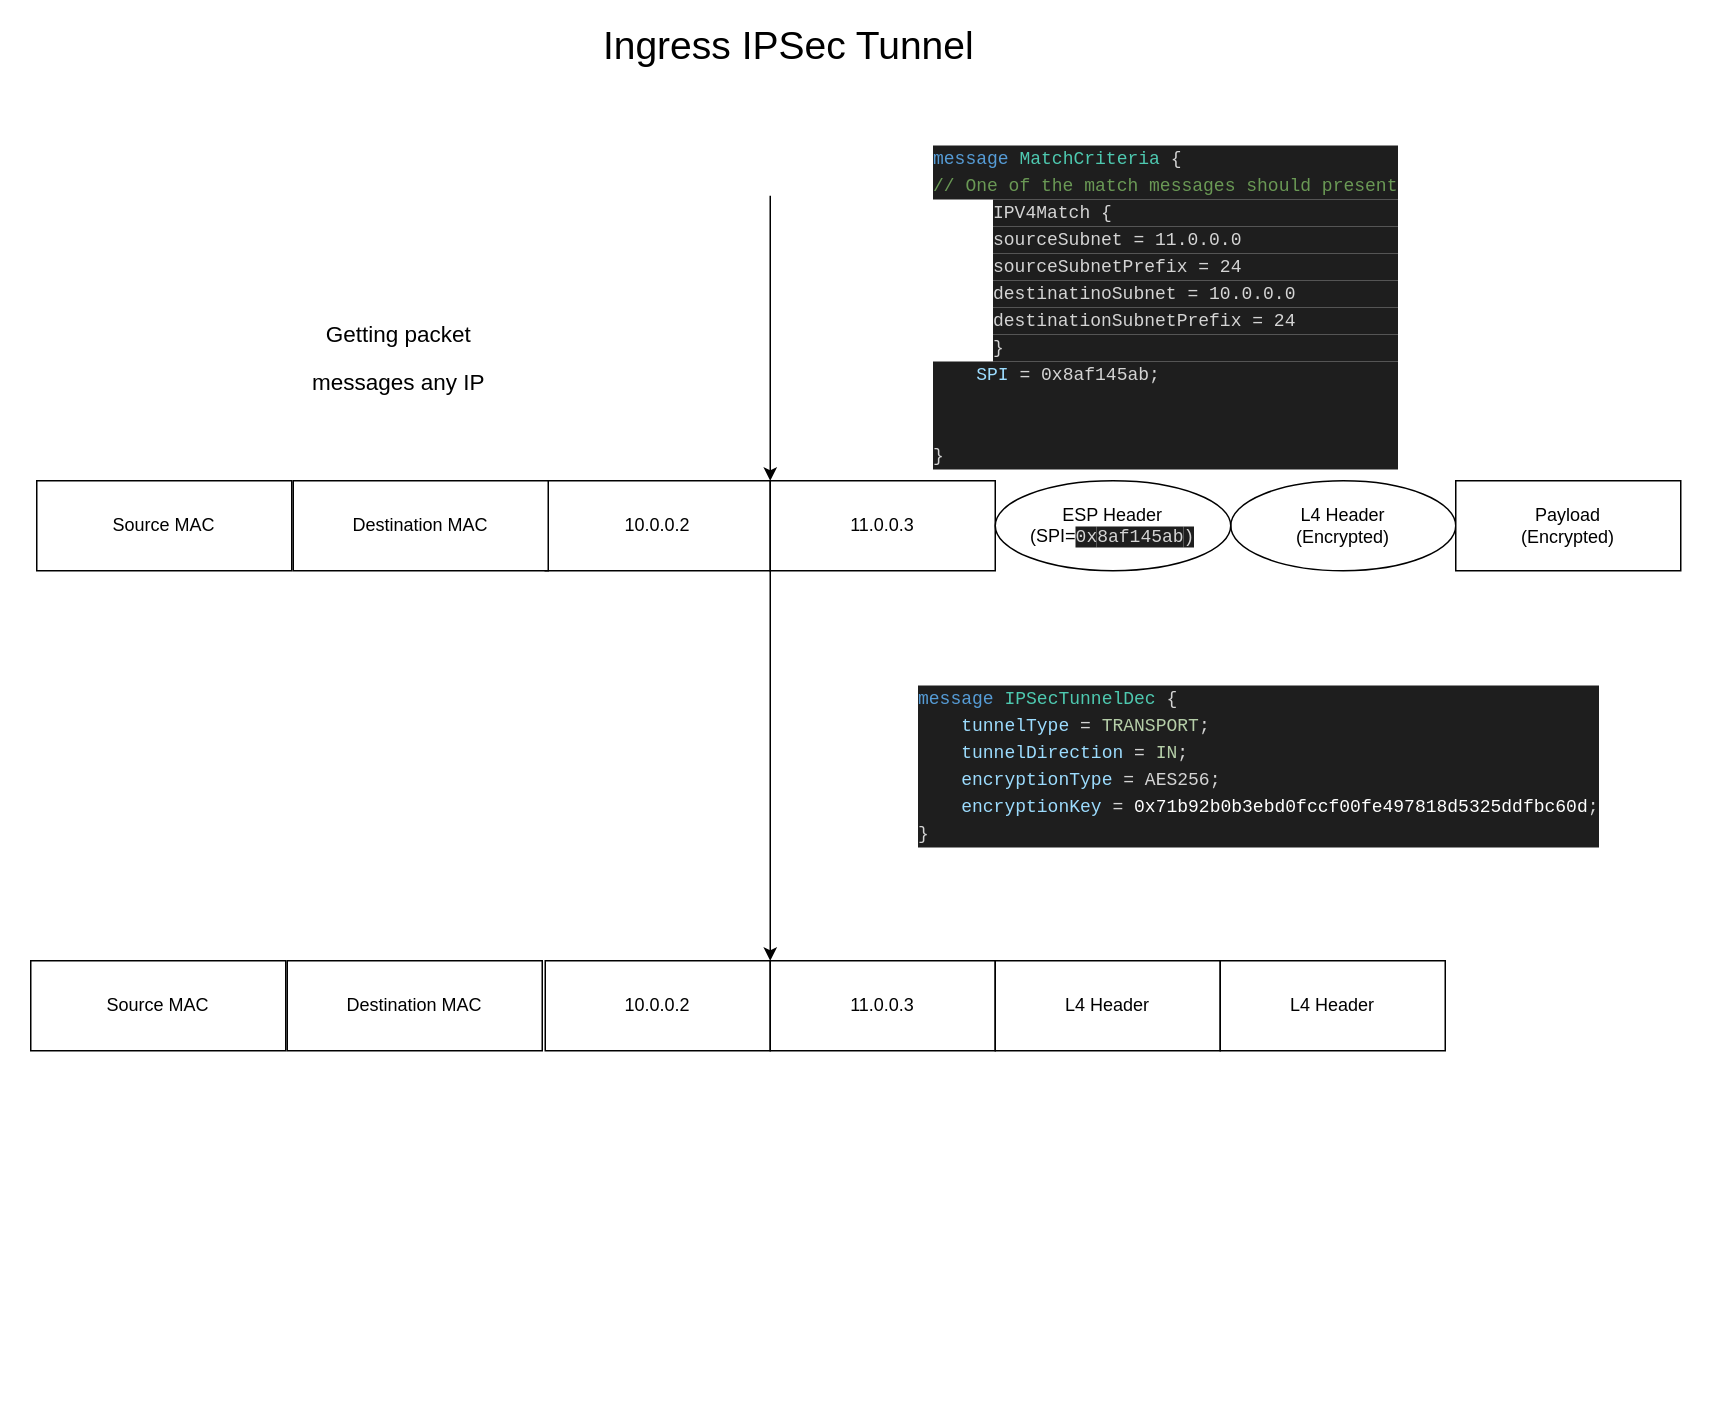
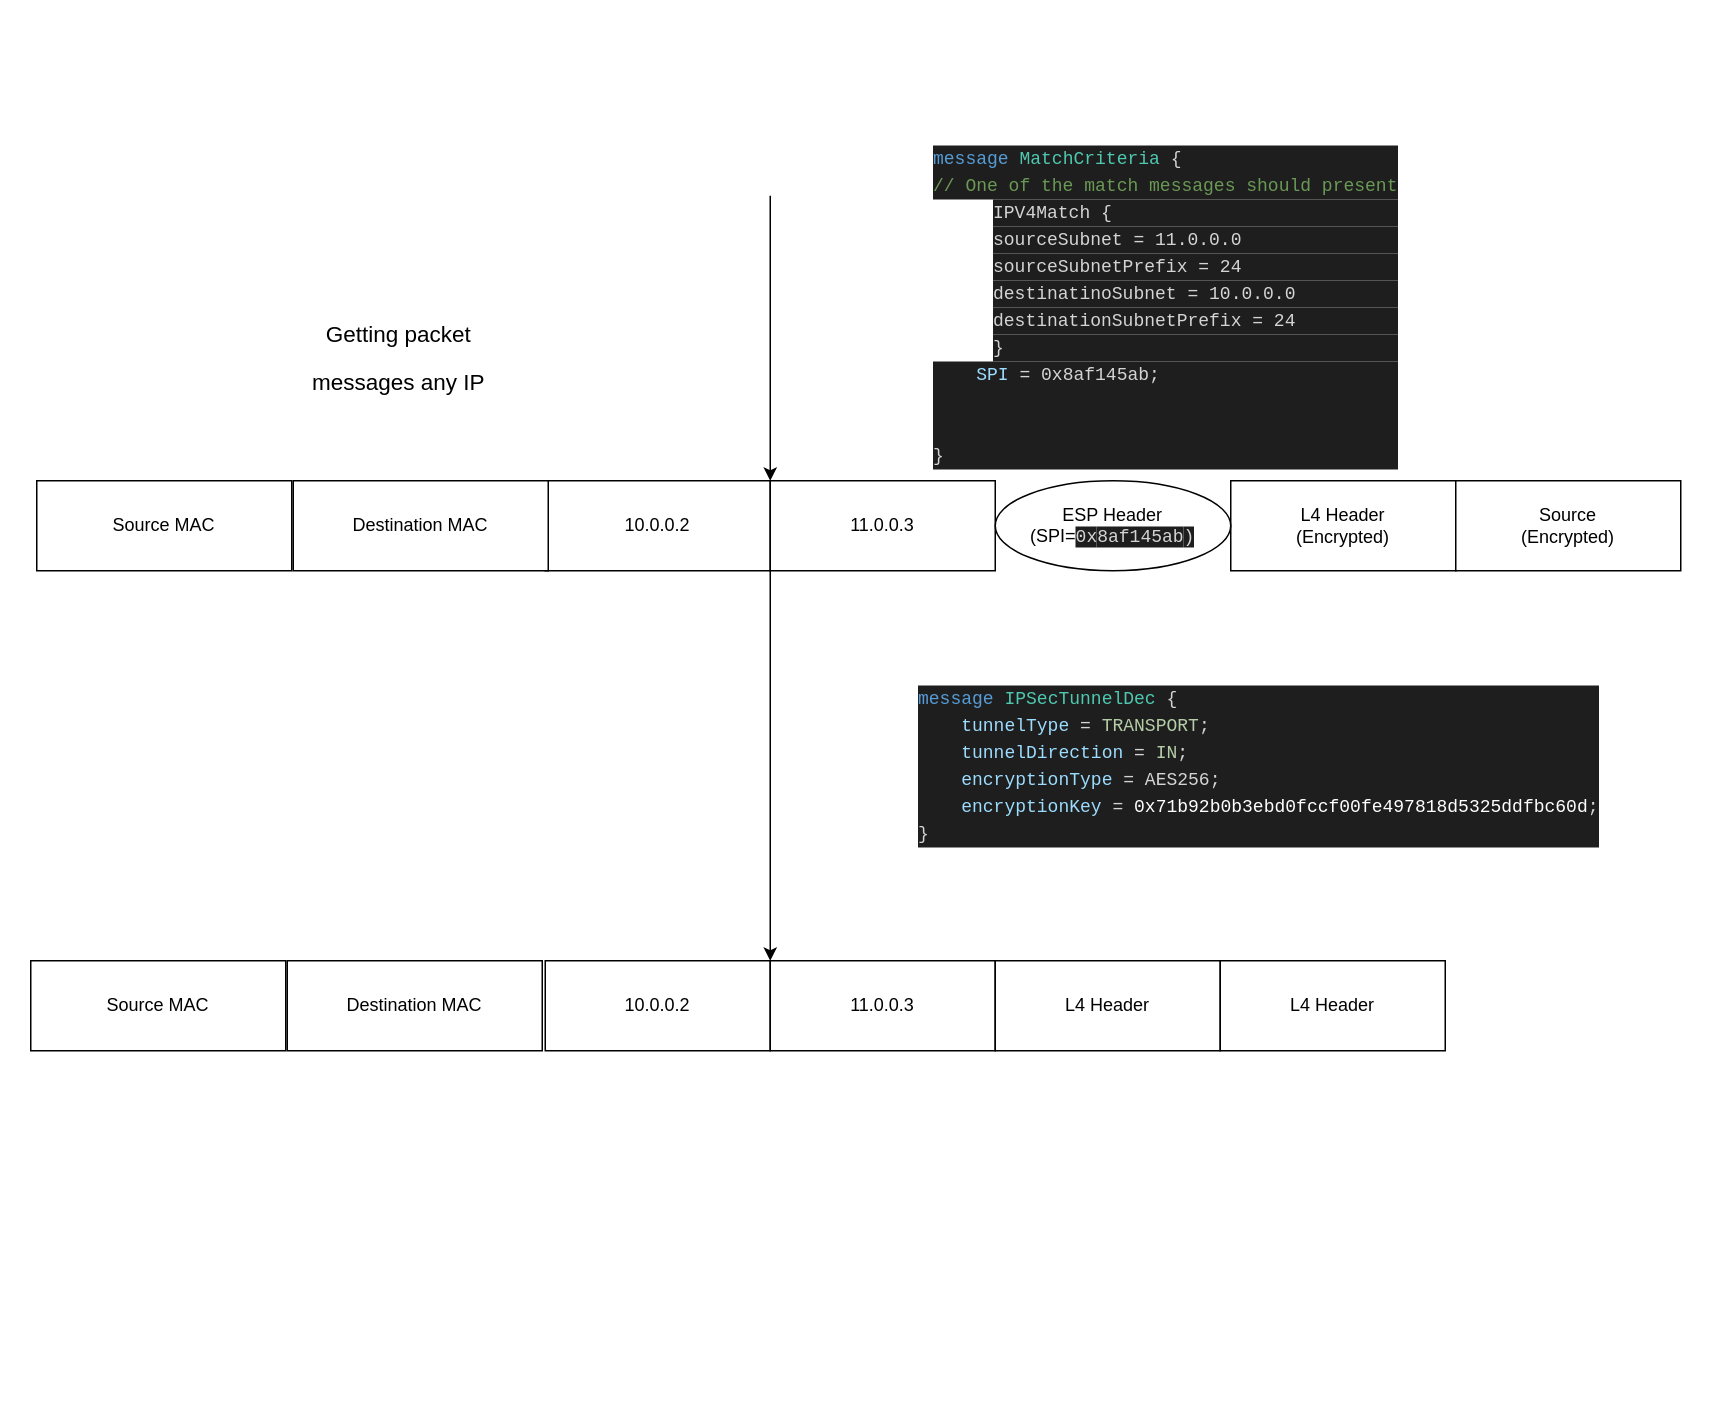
(788, 46) -> none
(1343, 526) -> (1343, 526)
(1568, 526) -> (1568, 526)
